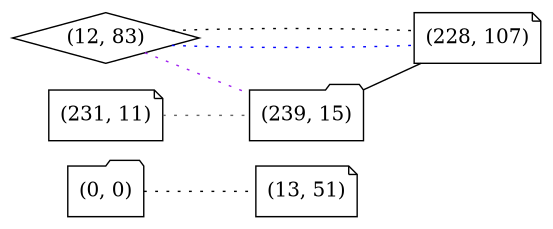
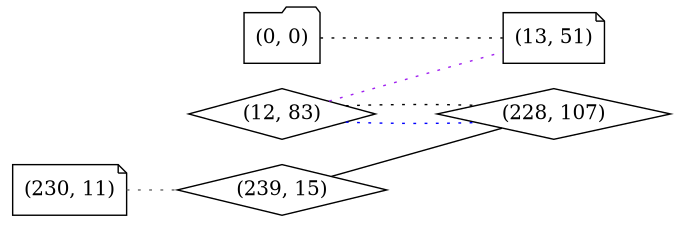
(477, 38) -> (554, 114)
(197, 73) -> (416, 77)
(106, 115) -> (70, 190)
(307, 115) -> (282, 190)
